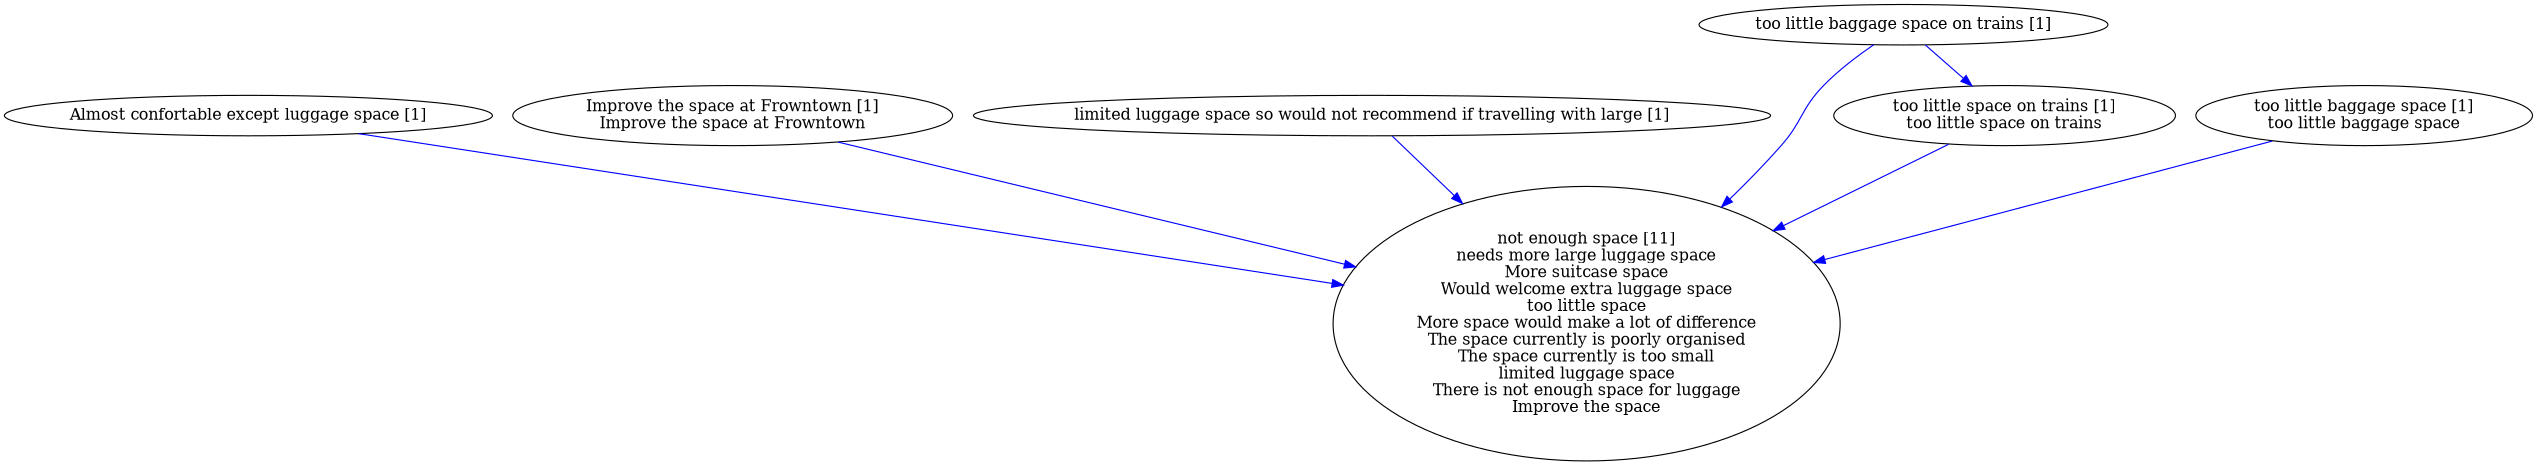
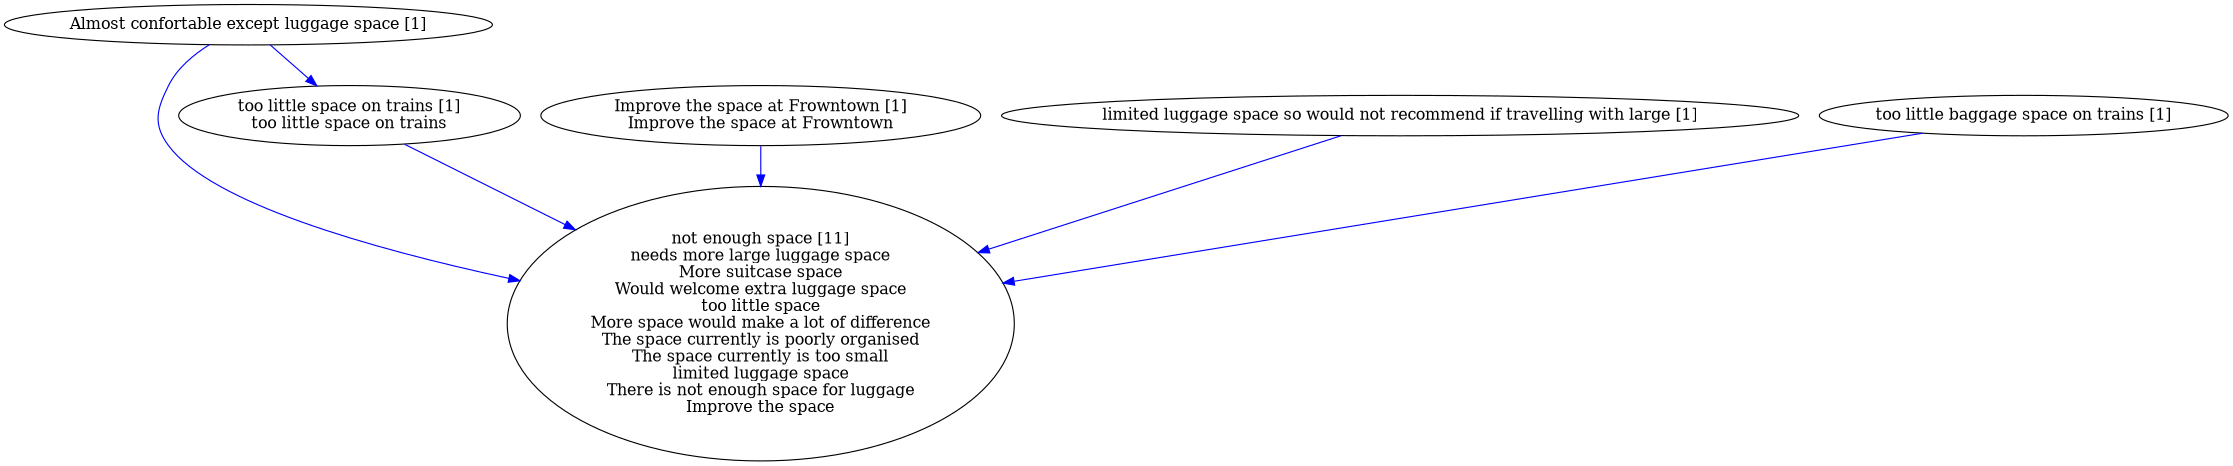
(1944, 62) -> (289, 62)
(2364, 116) -> none
